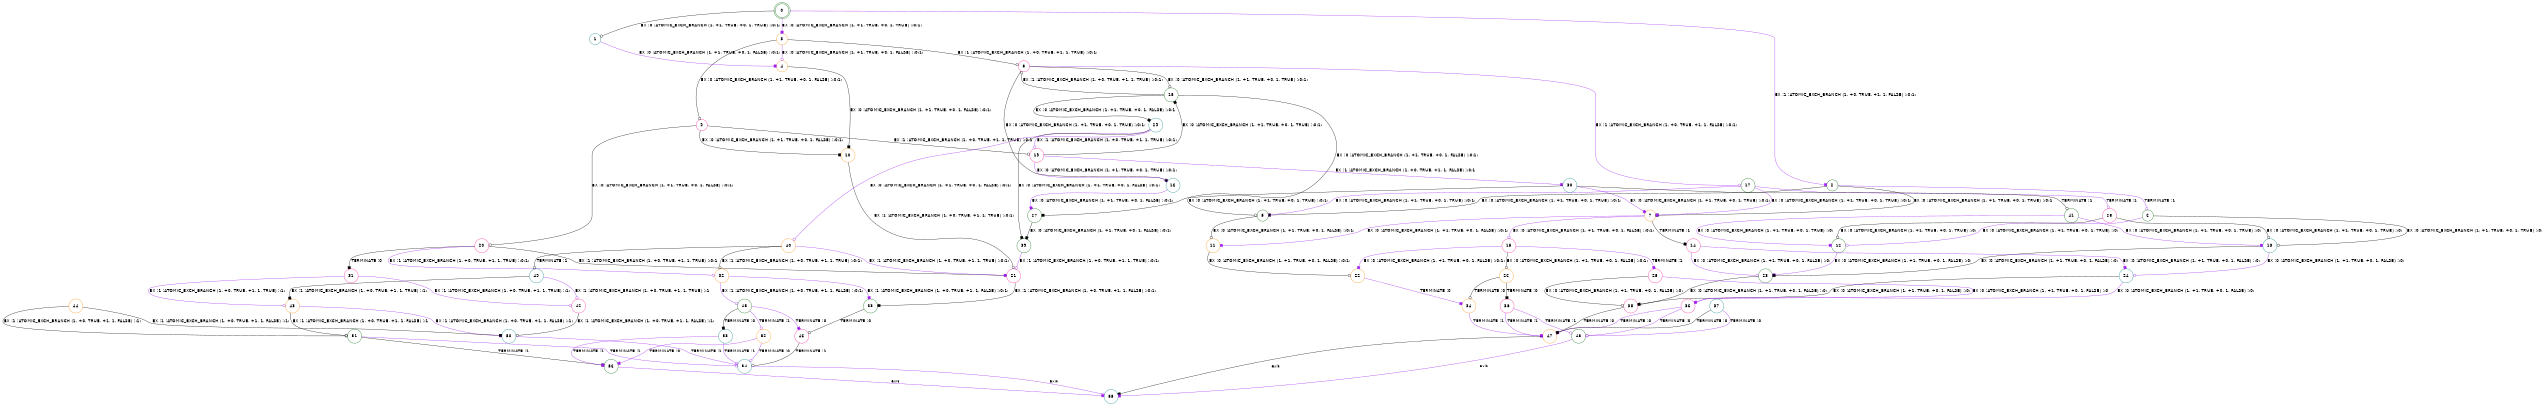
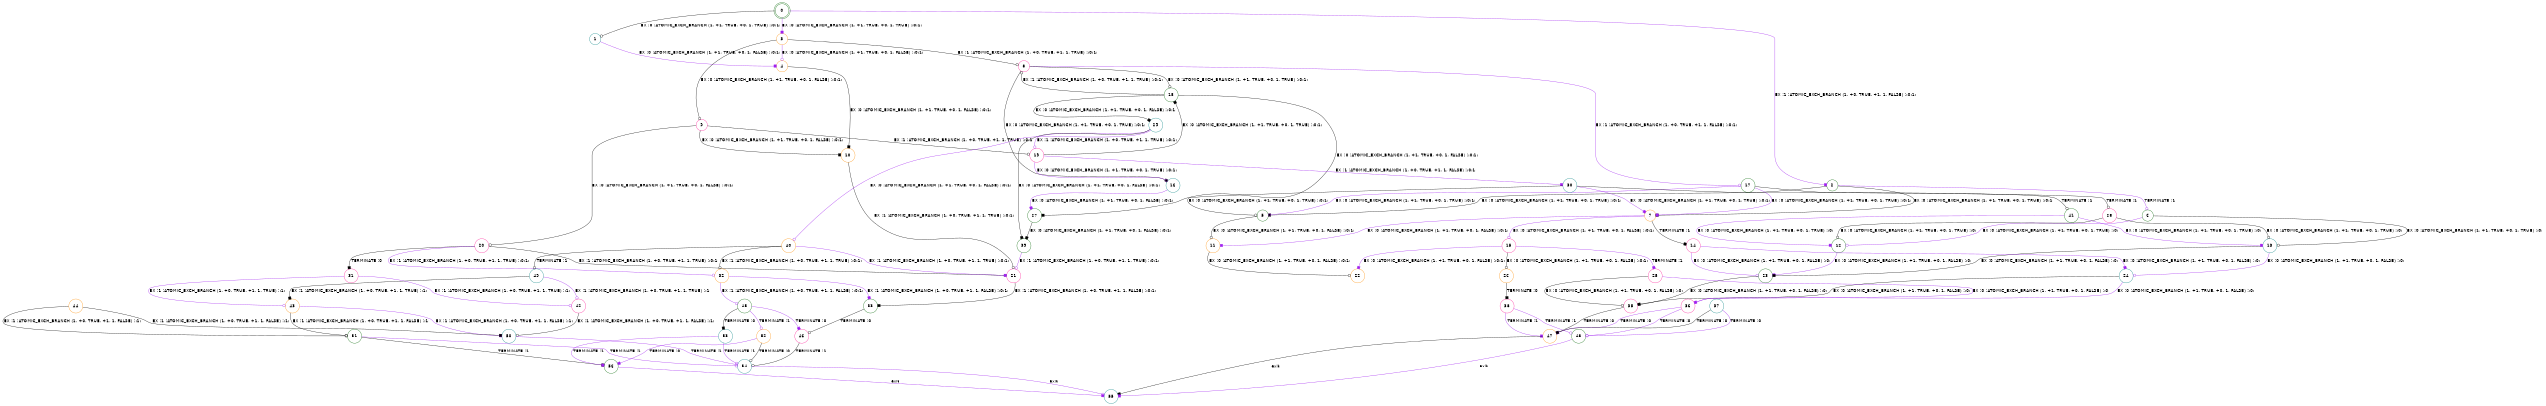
(1934, 194) -> (1934, 194)
(1469, 306) -> none
(758, 352) -> (758, 352)
